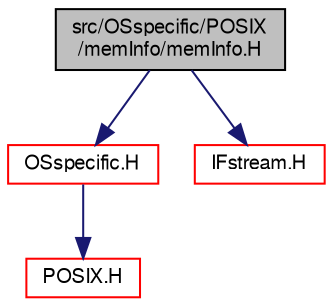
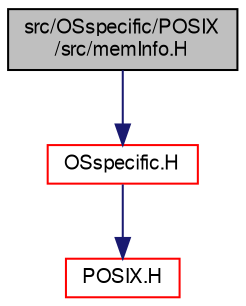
(170, 40) -> (123, 40)
(260, 164) -> none
